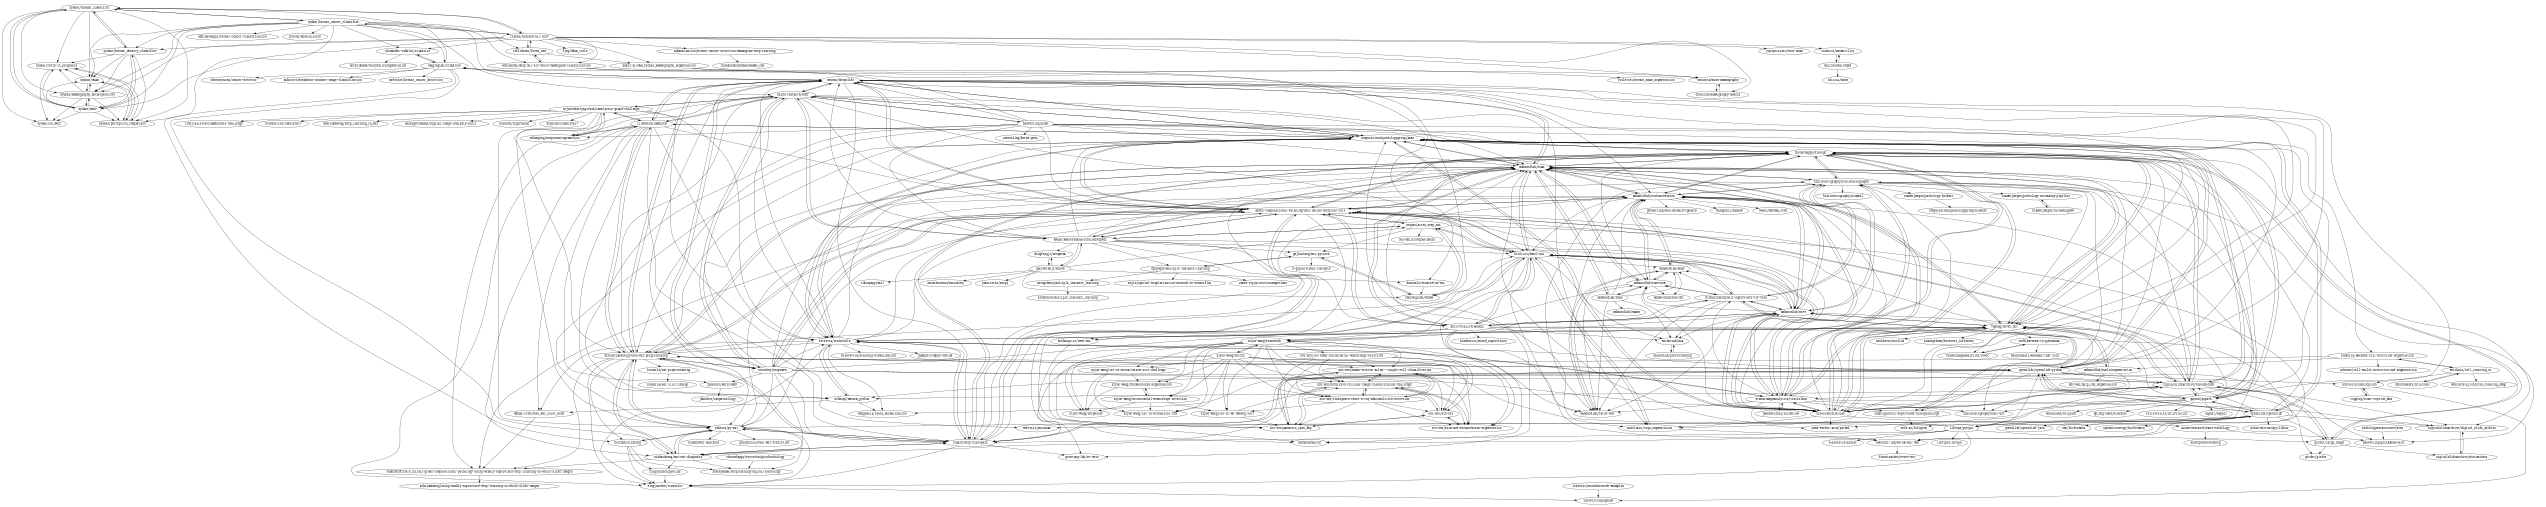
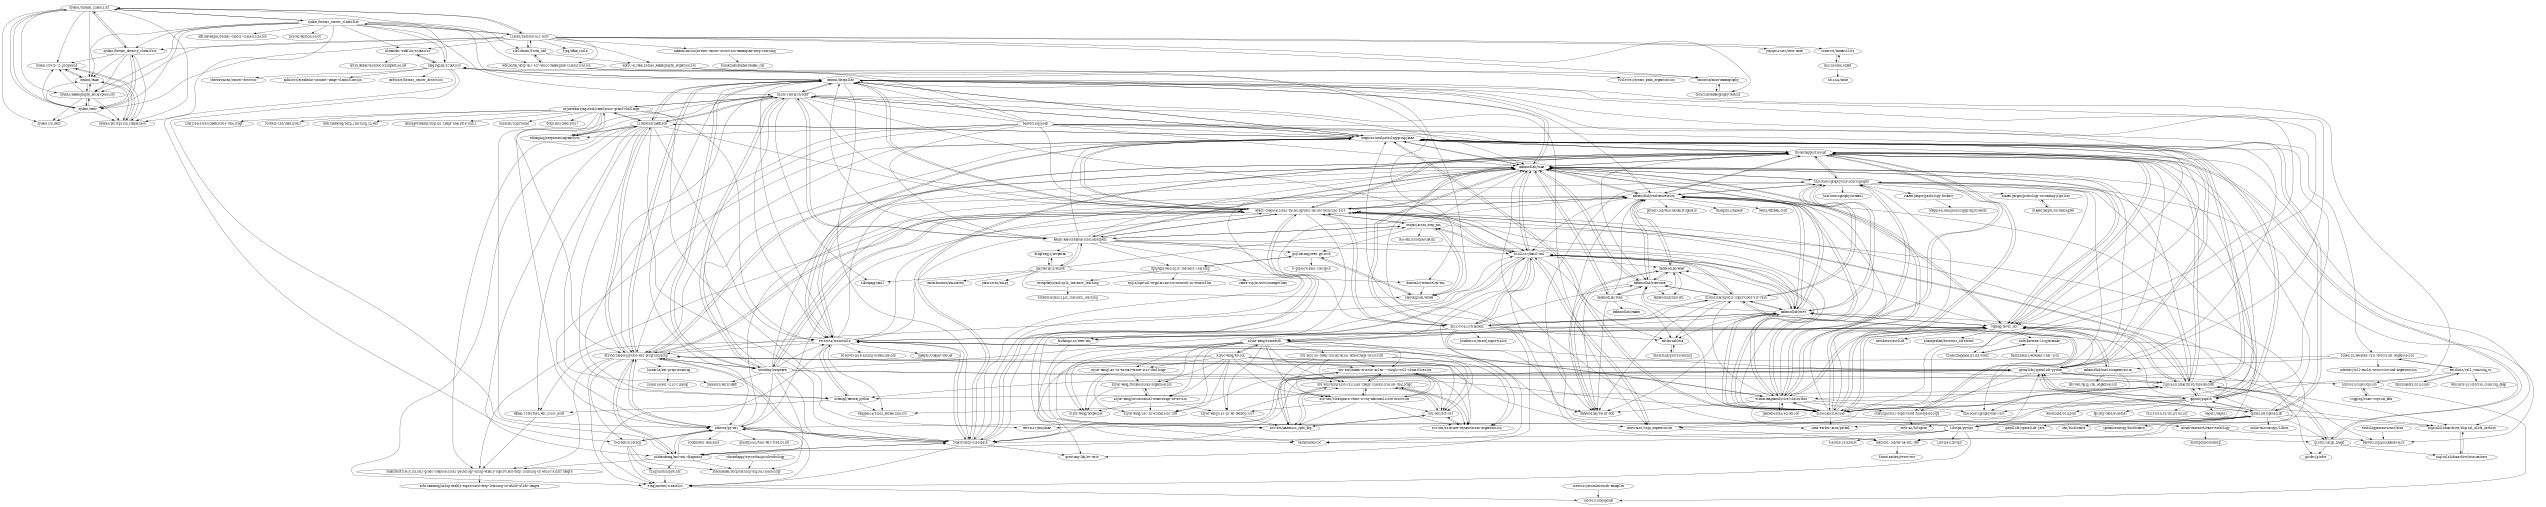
(40, 93) -> (71, 73)
(914, 109) -> (794, 200)
(1020, 138) -> none
(1311, 254) -> (1311, 254)
(717, 399) -> none
